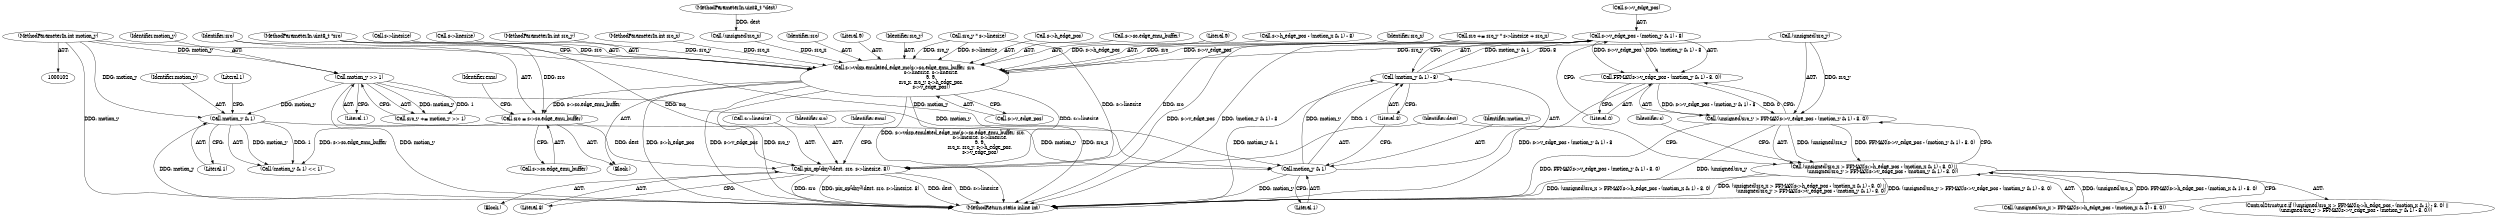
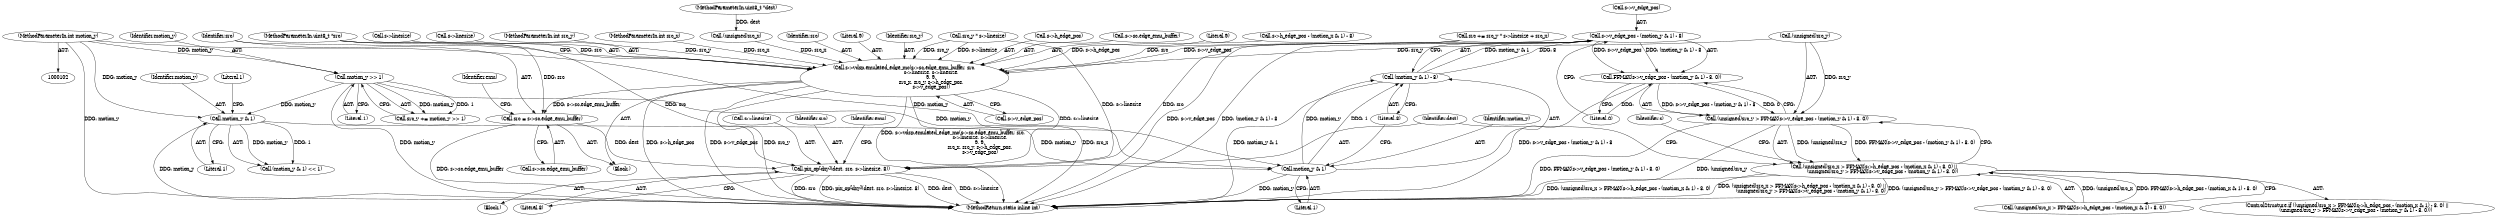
(1405, 37) -> none
(1628, 105) -> (1628, 105)
(393, 126) -> (621, 192)
